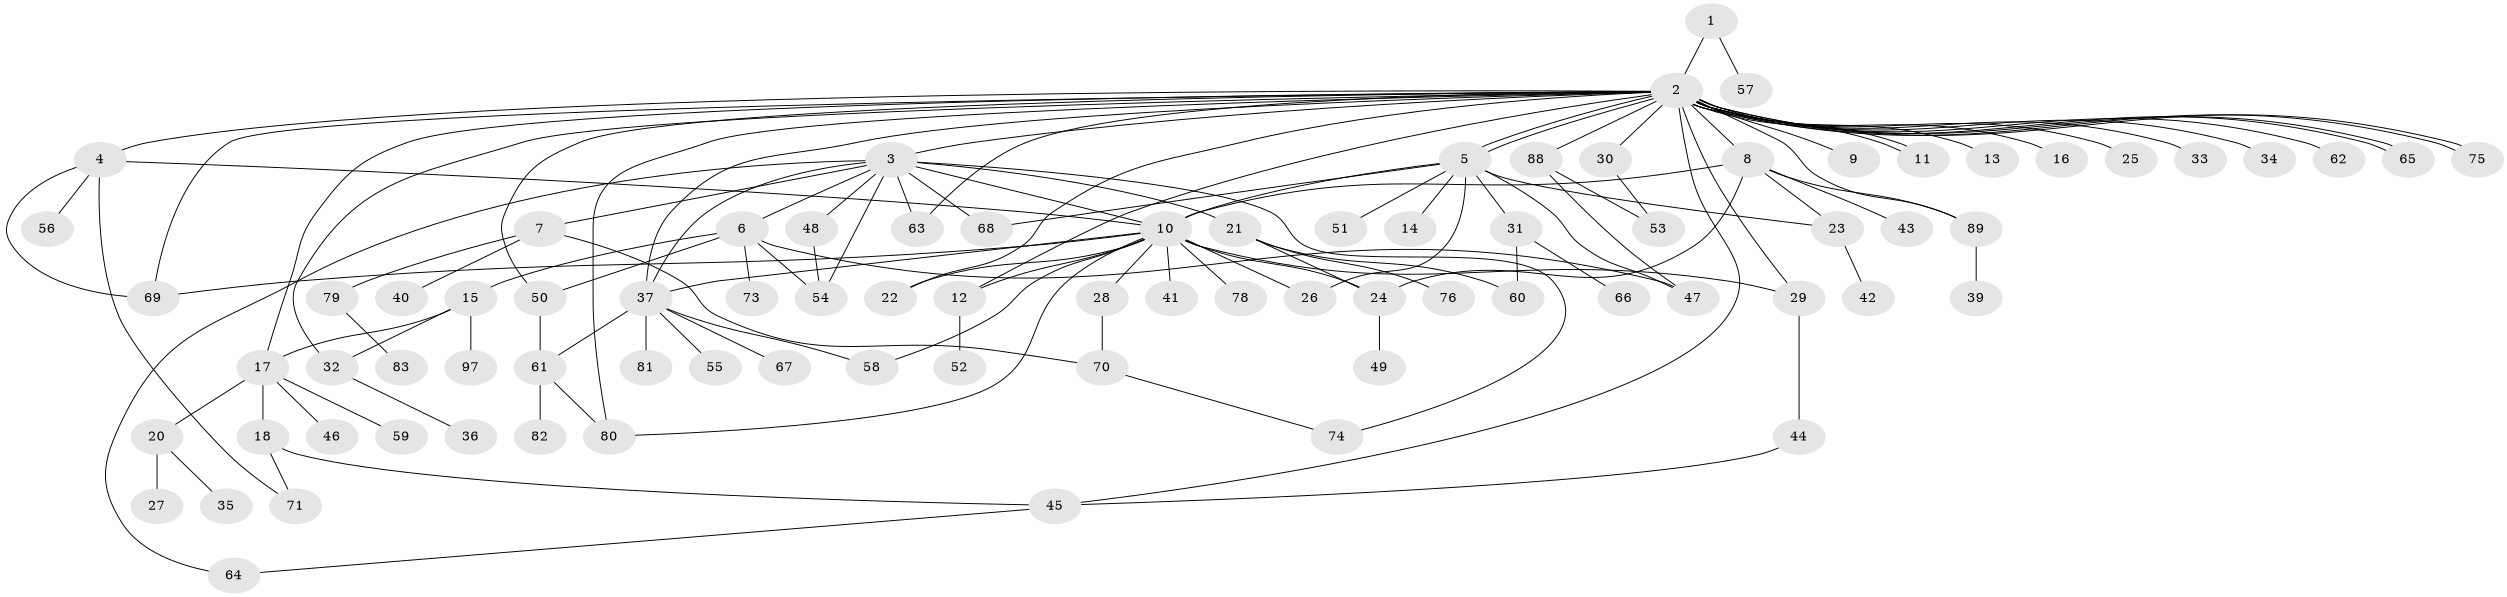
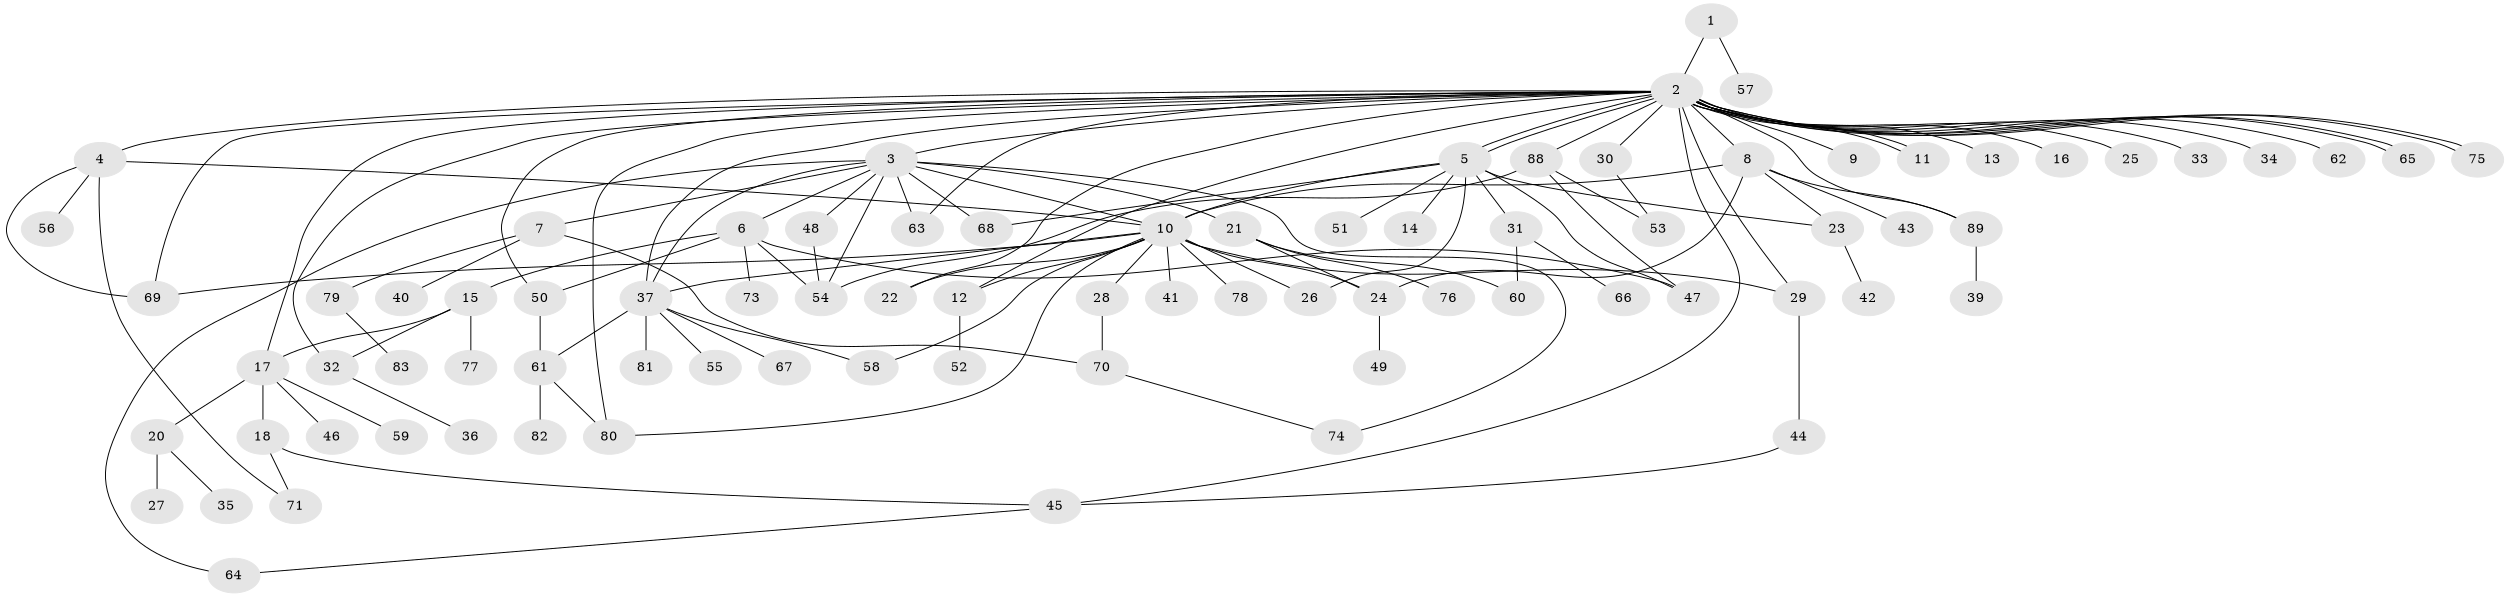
none -> (1074, 229)
(471, 368) -> (471, 368)
